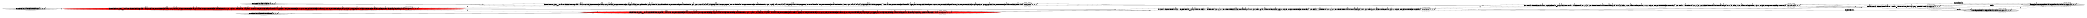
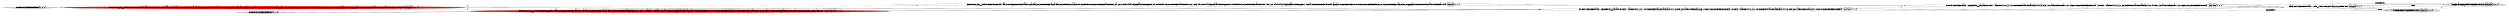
(264, 4) -> none
